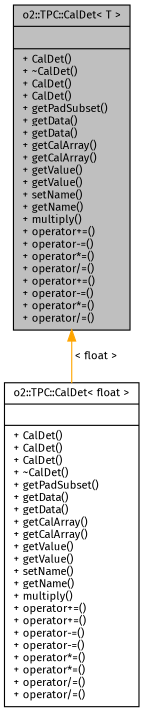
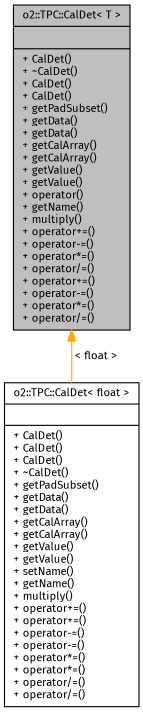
(53, 195) -> (53, 195)
